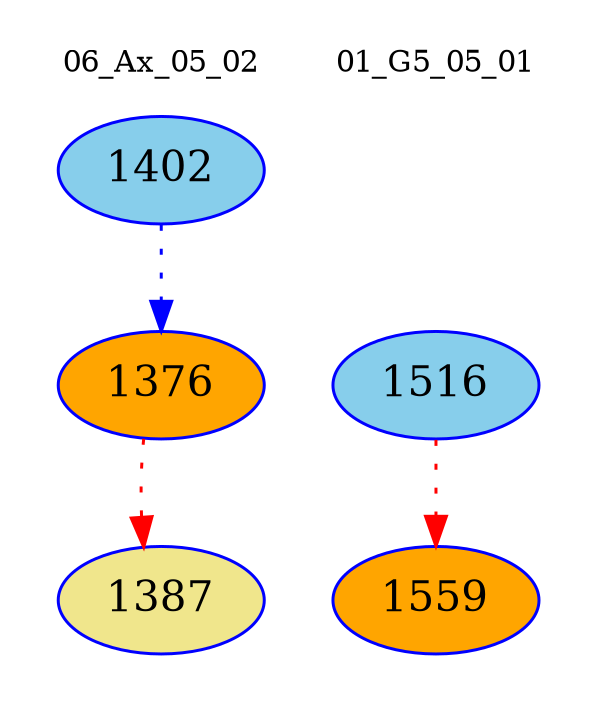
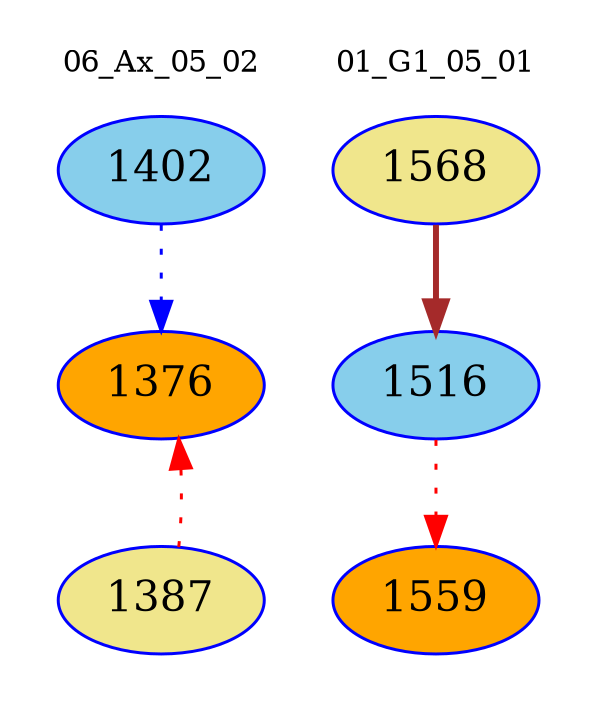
(436, 64) -> (436, 64)
none -> (436, 170)
(141, 478) -> (181, 508)
